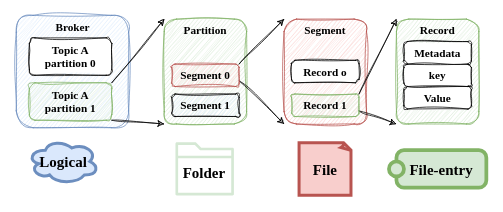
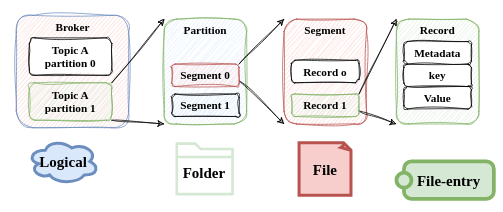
(72, 27) -> (72, 27)
(205, 31) -> (205, 31)
(438, 169) -> (445, 180)
